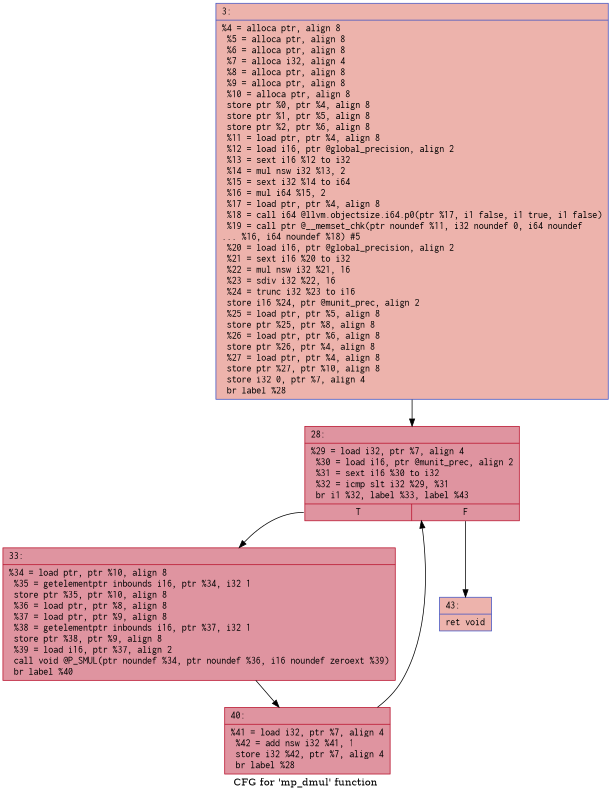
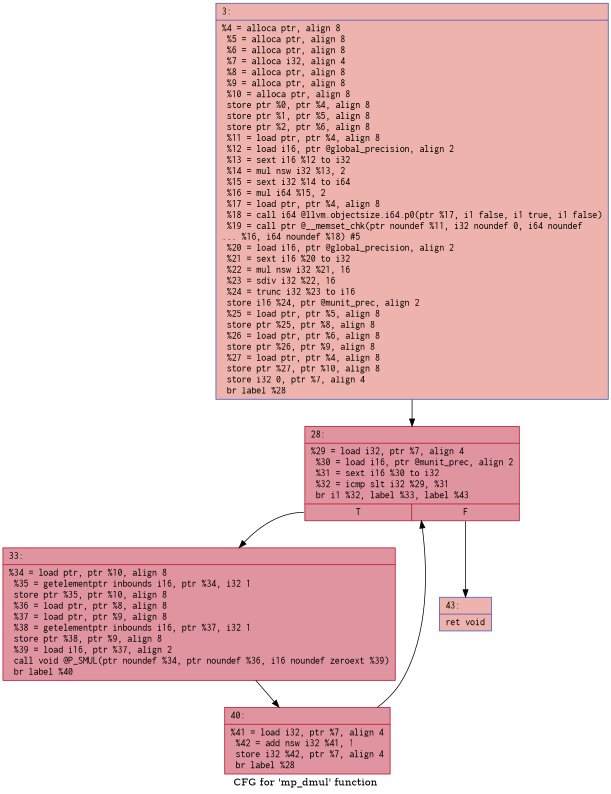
(299, 347) -> (299, 347)
